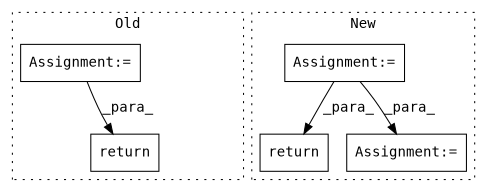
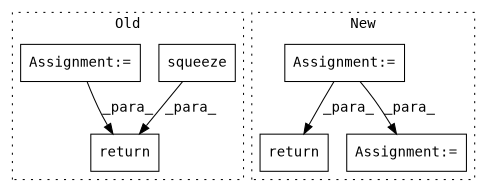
none -> (197, 63)
